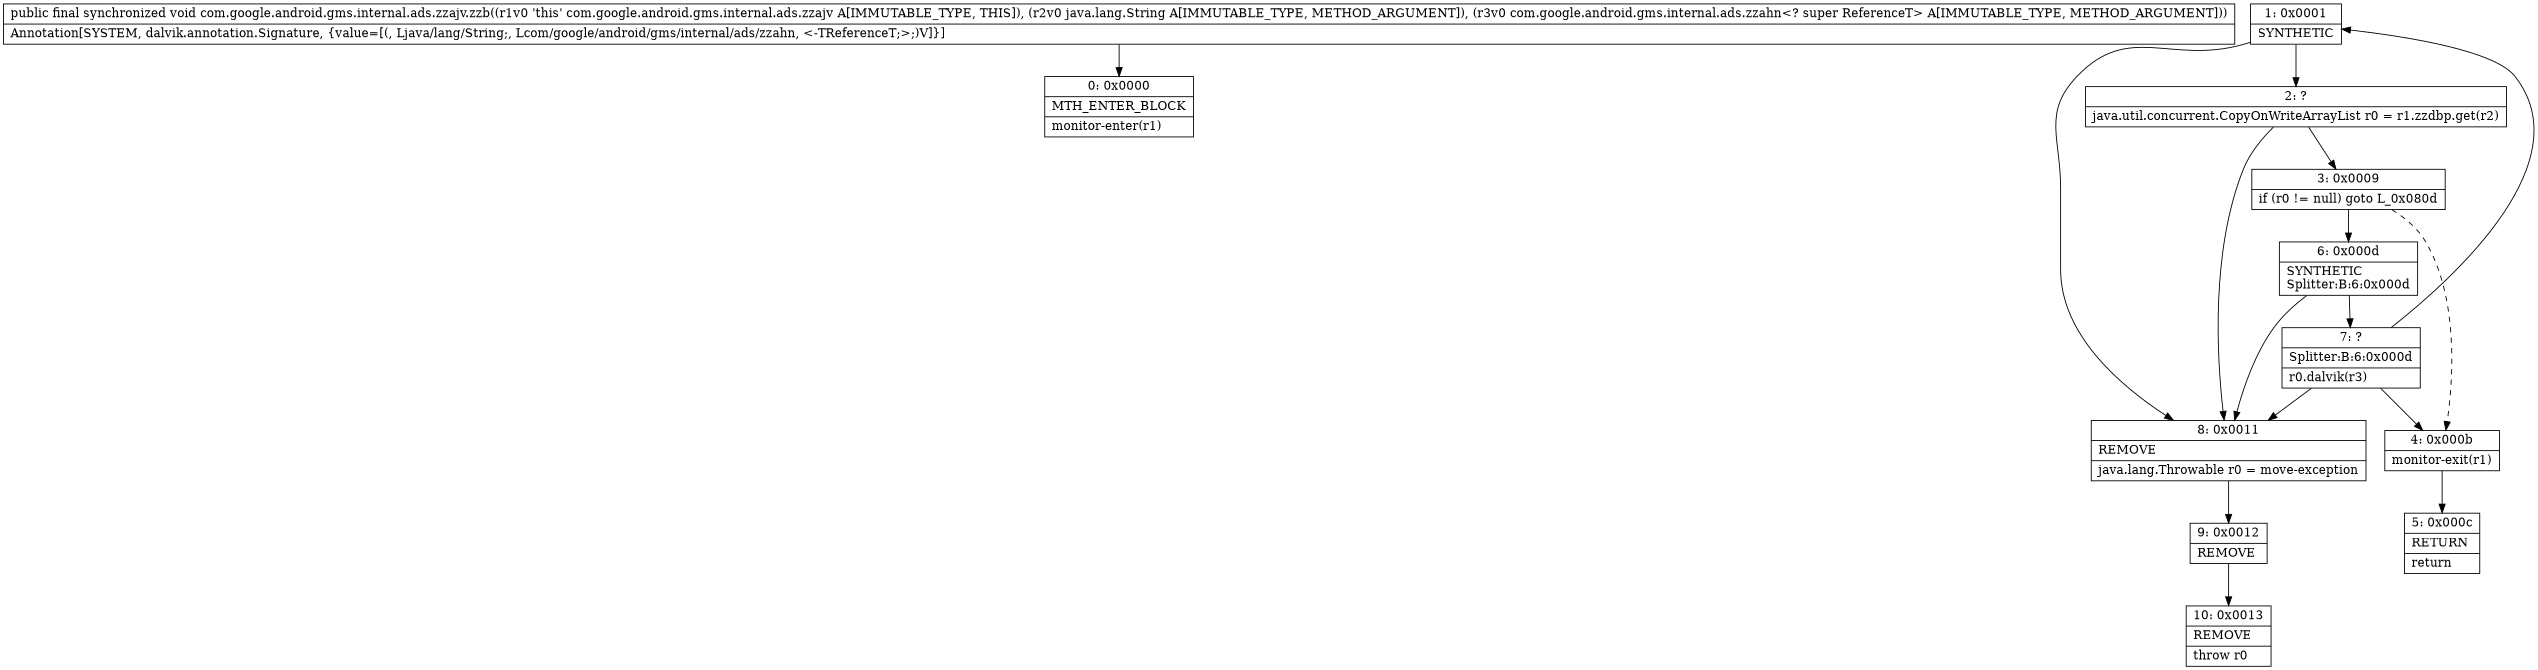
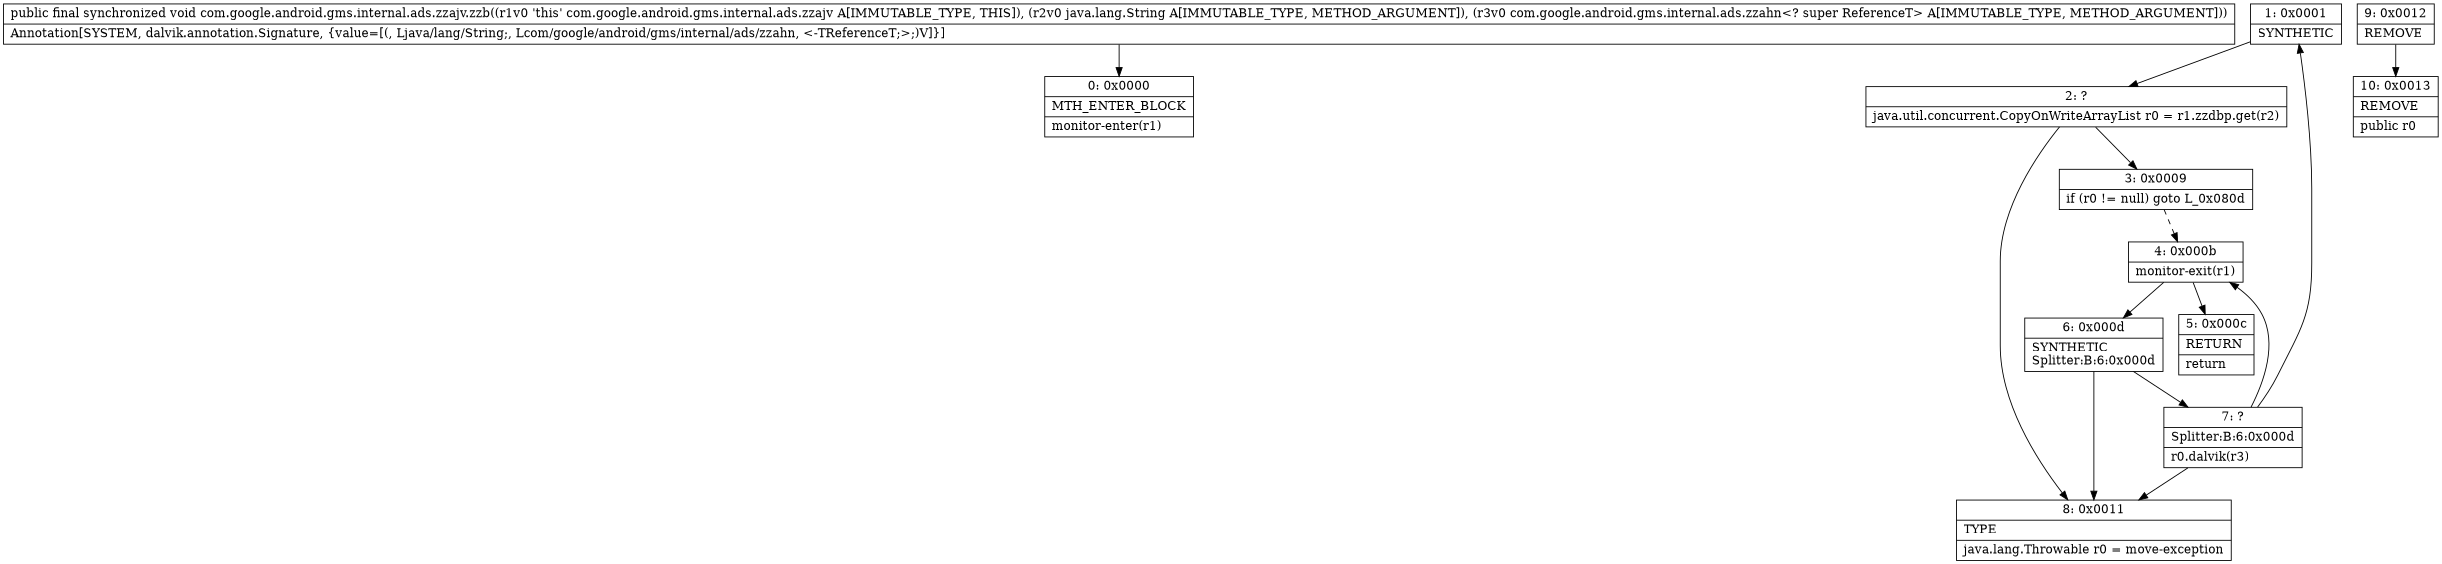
(2060, 172) -> none
(2348, 221) -> (2147, 297)
(2128, 450) -> (1981, 530)
(2229, 498) -> none
(2221, 656) -> (2388, 126)
